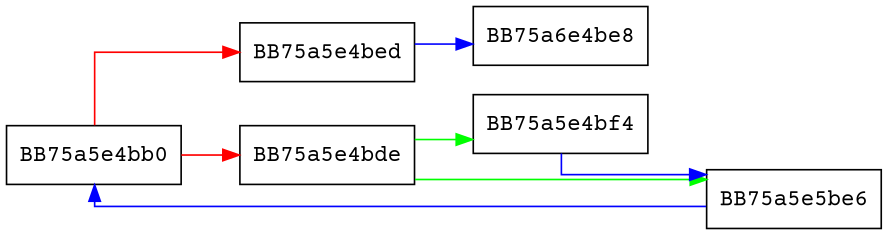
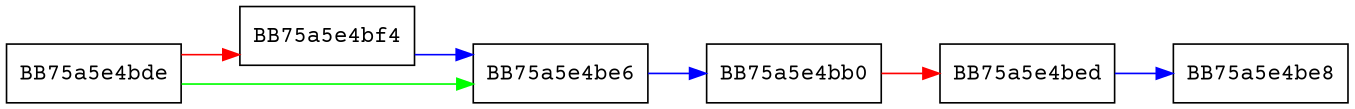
(561, 36) -> (1261, 73)
(435, 140) -> (202, 55)
(202, 155) -> none
(794, 199) -> (561, 73)
